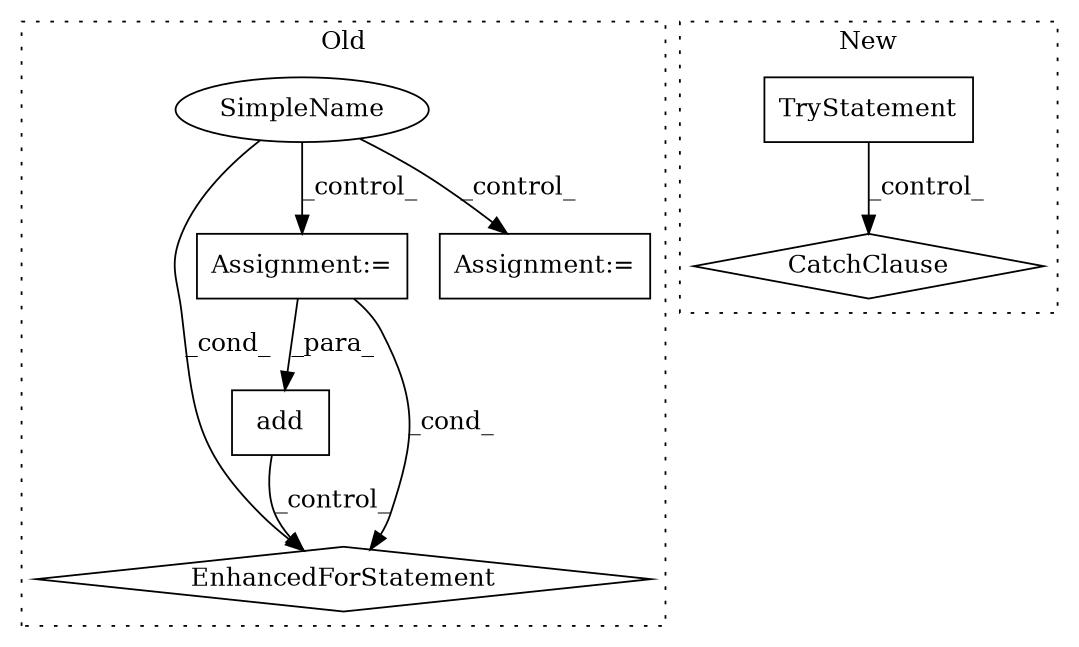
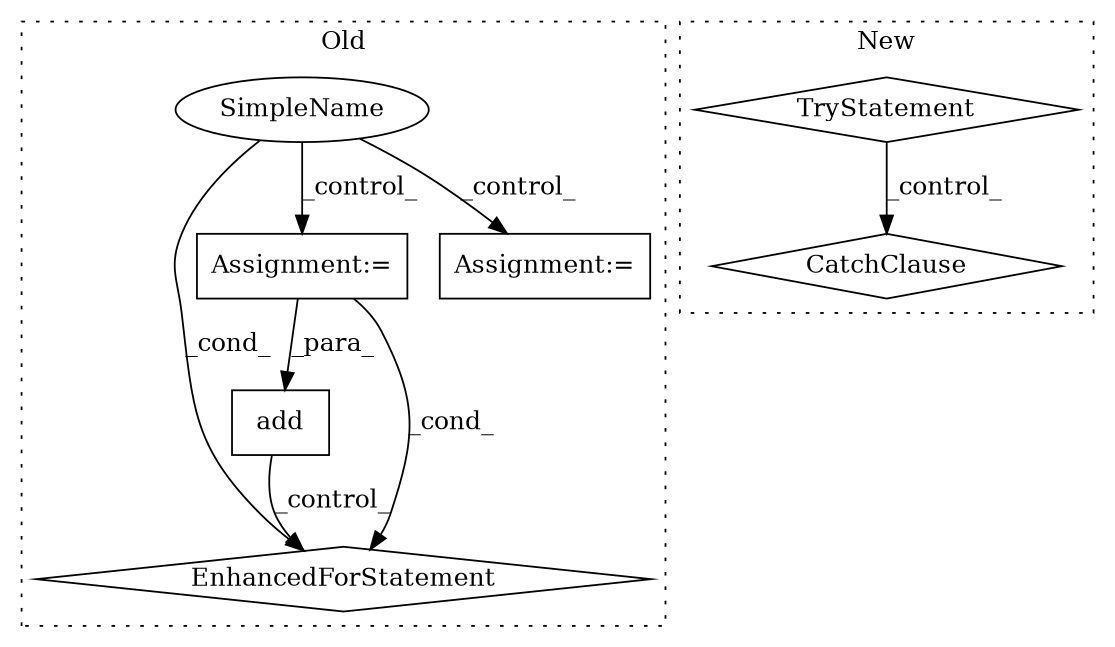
(869, 110) -> (887, 110)
